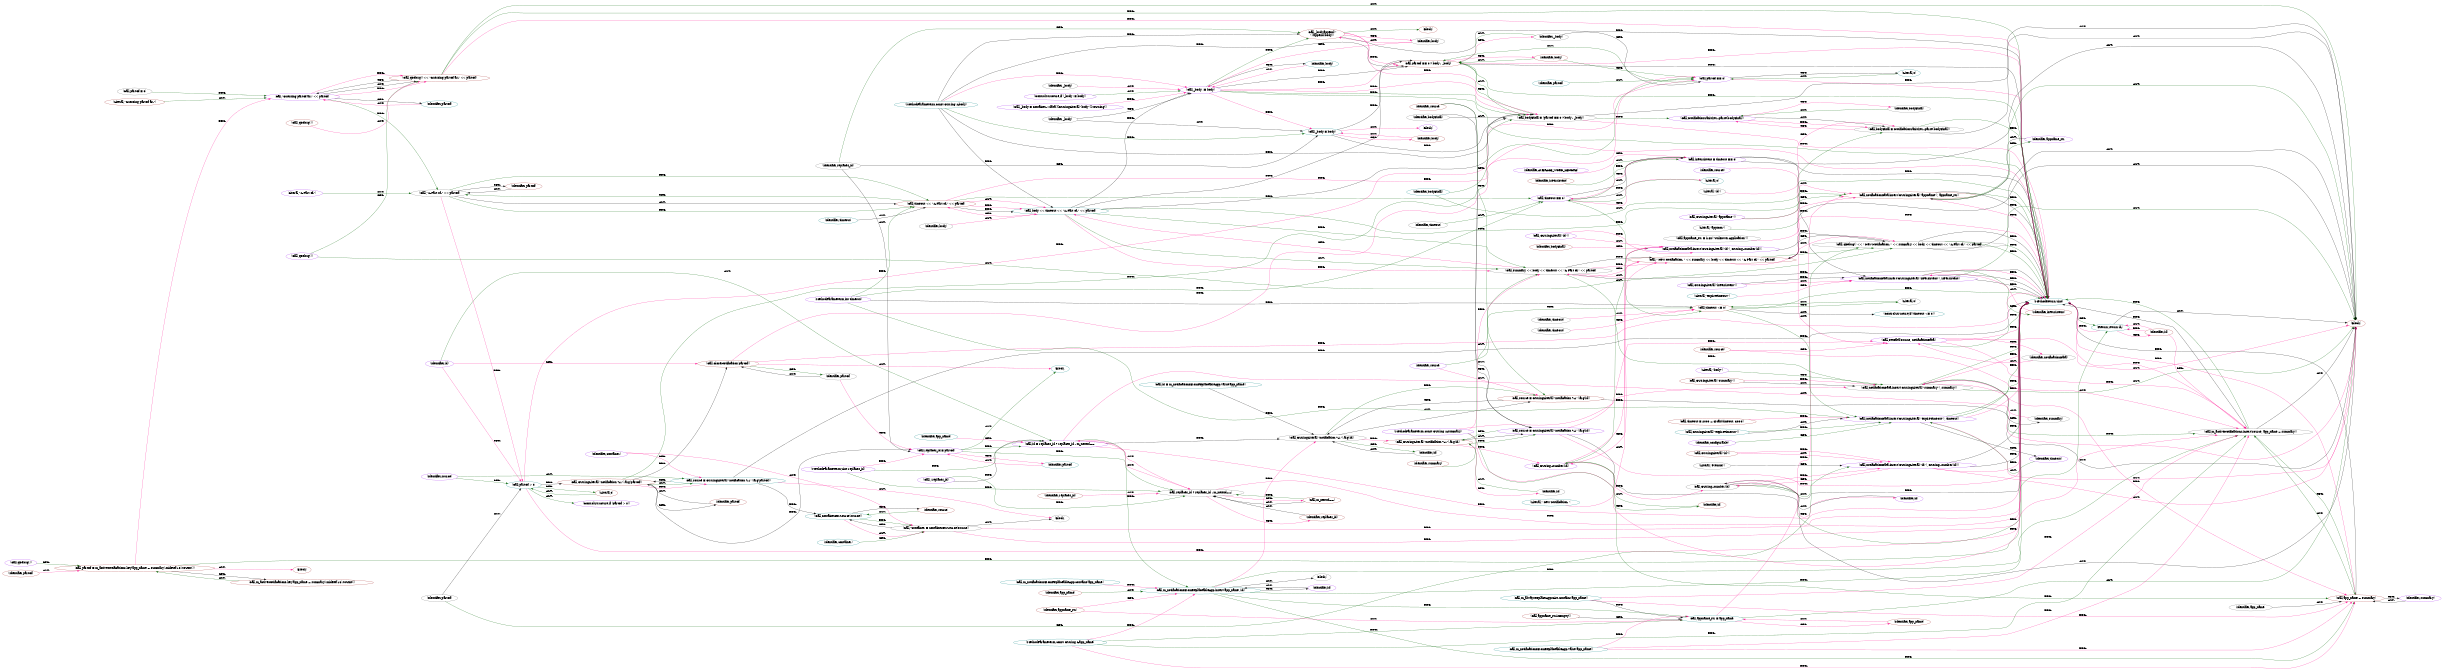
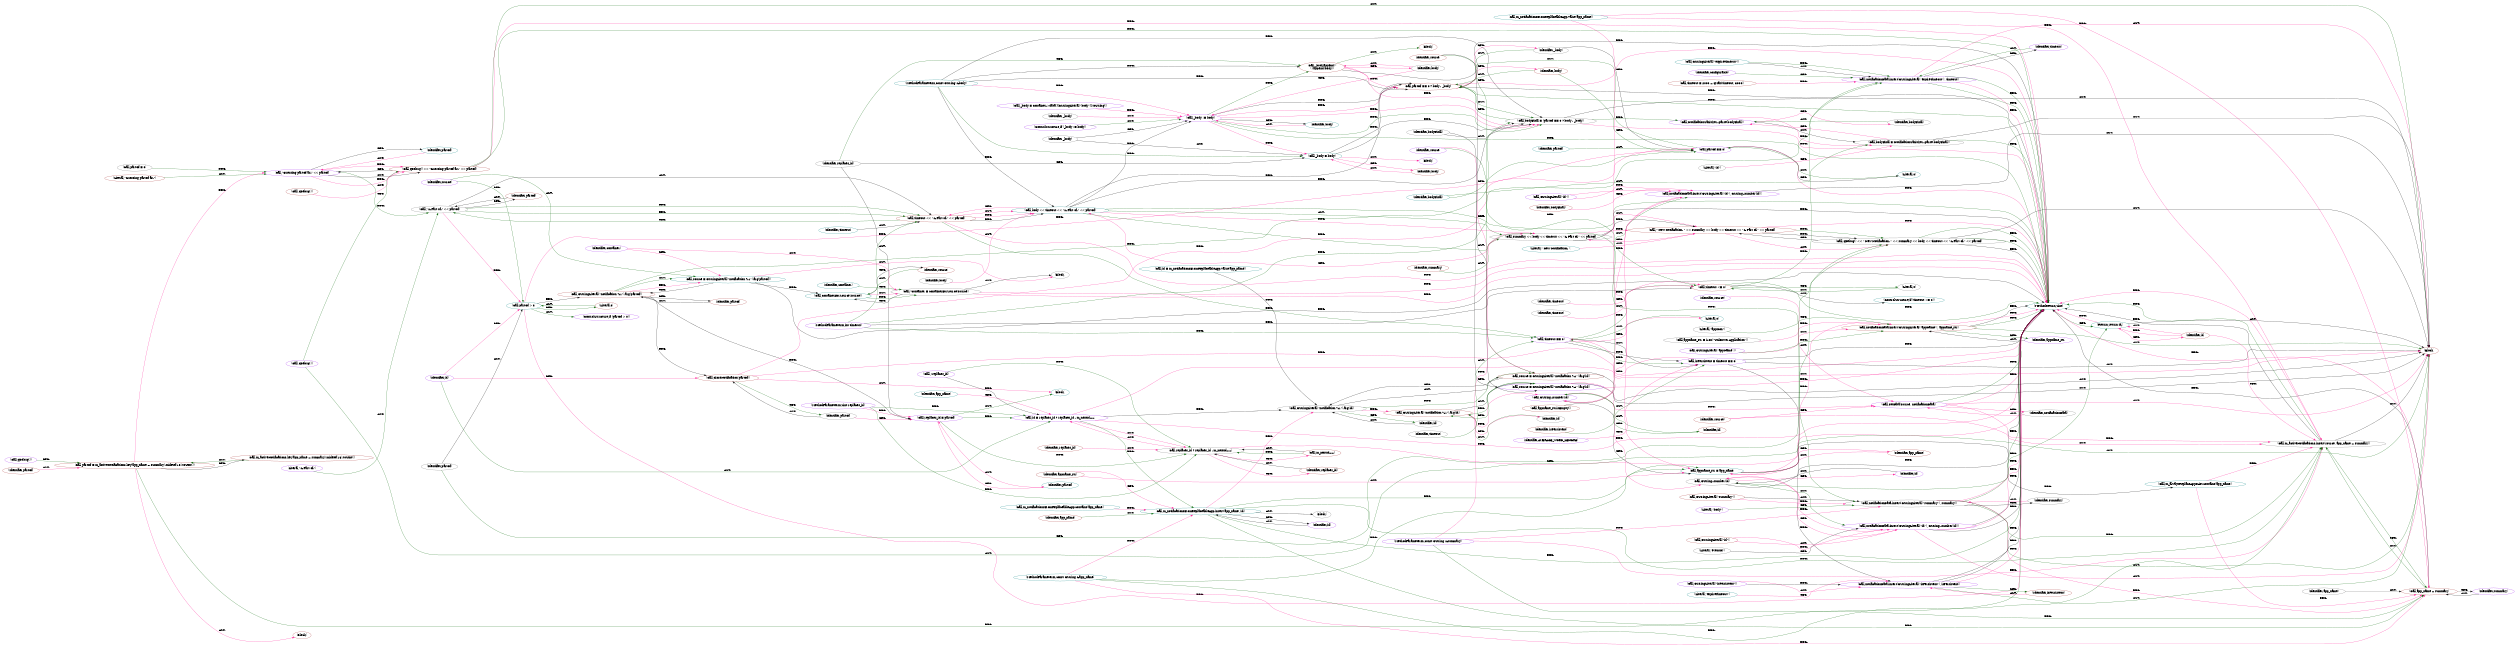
(1551, 516) -> (1551, 461)
(1636, 611) -> (1964, 443)
